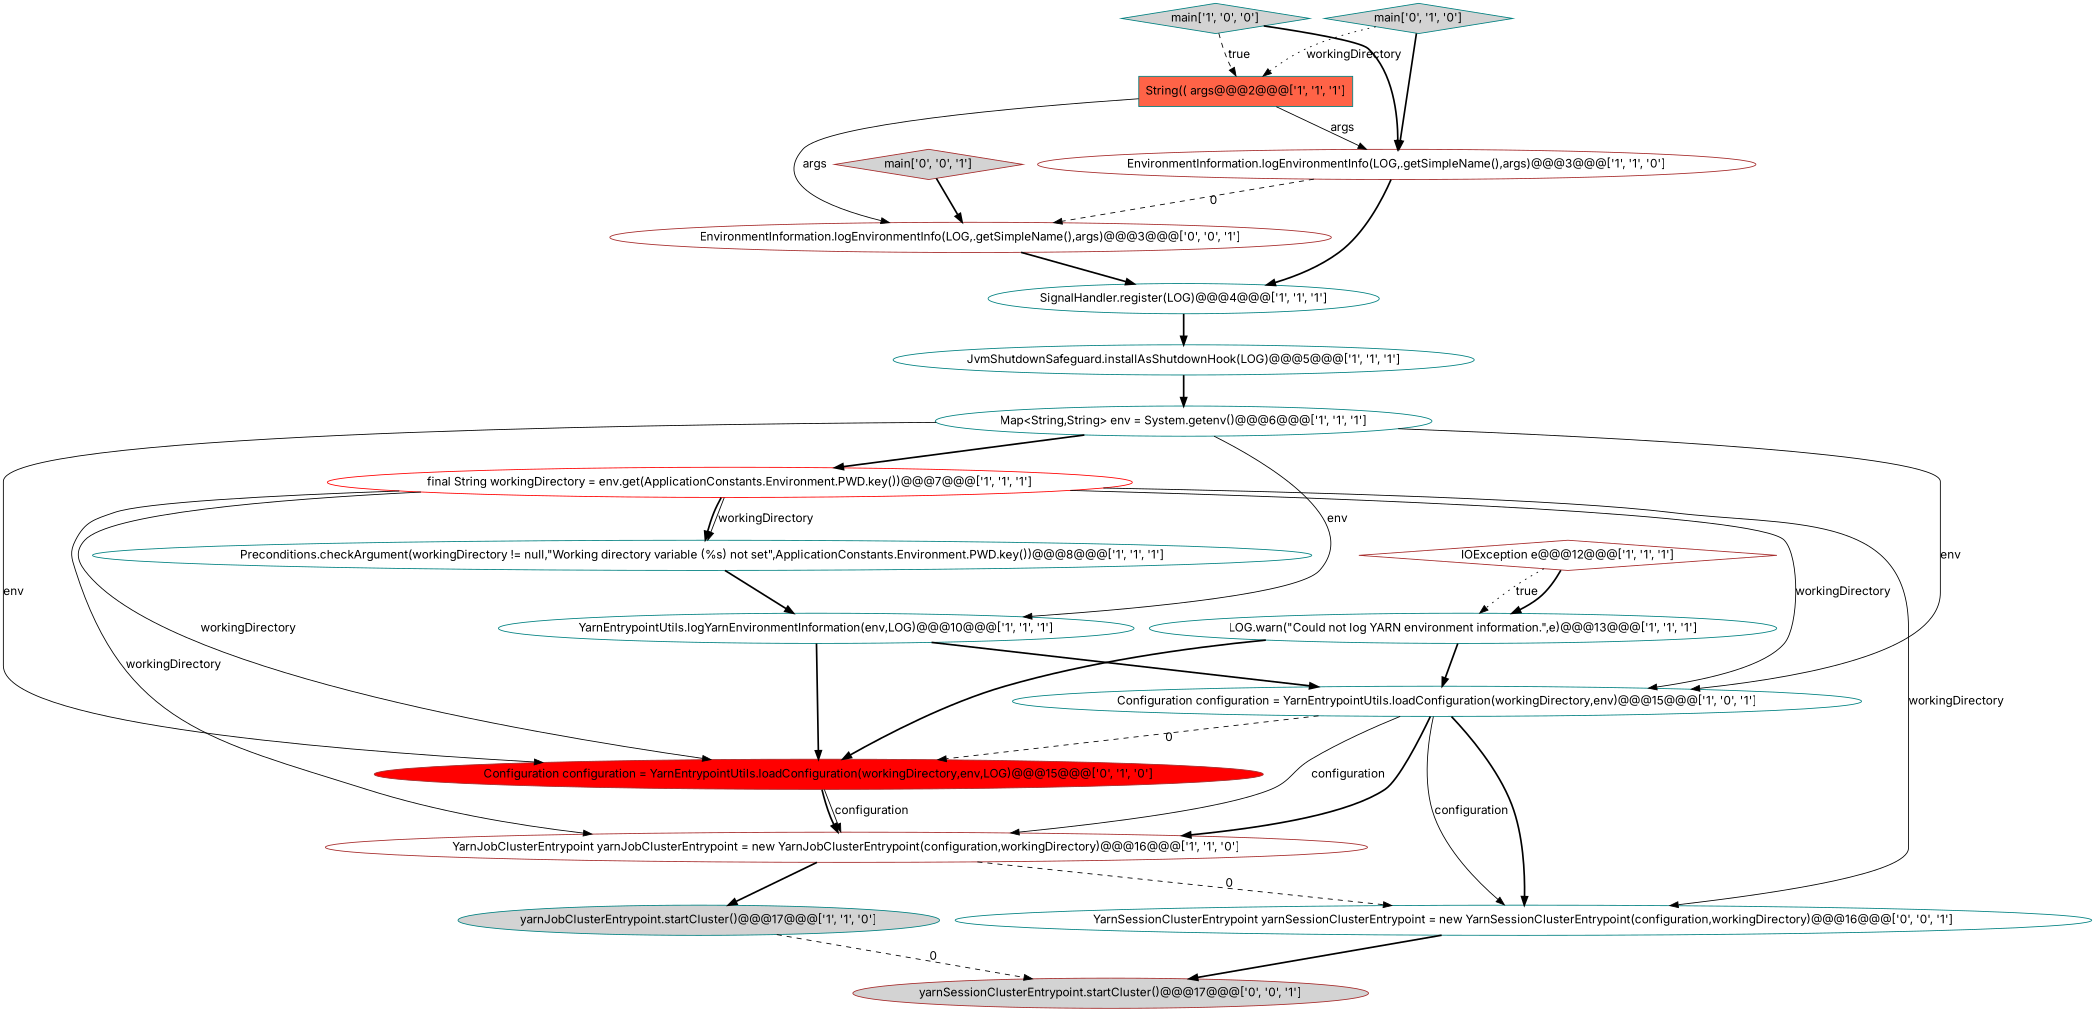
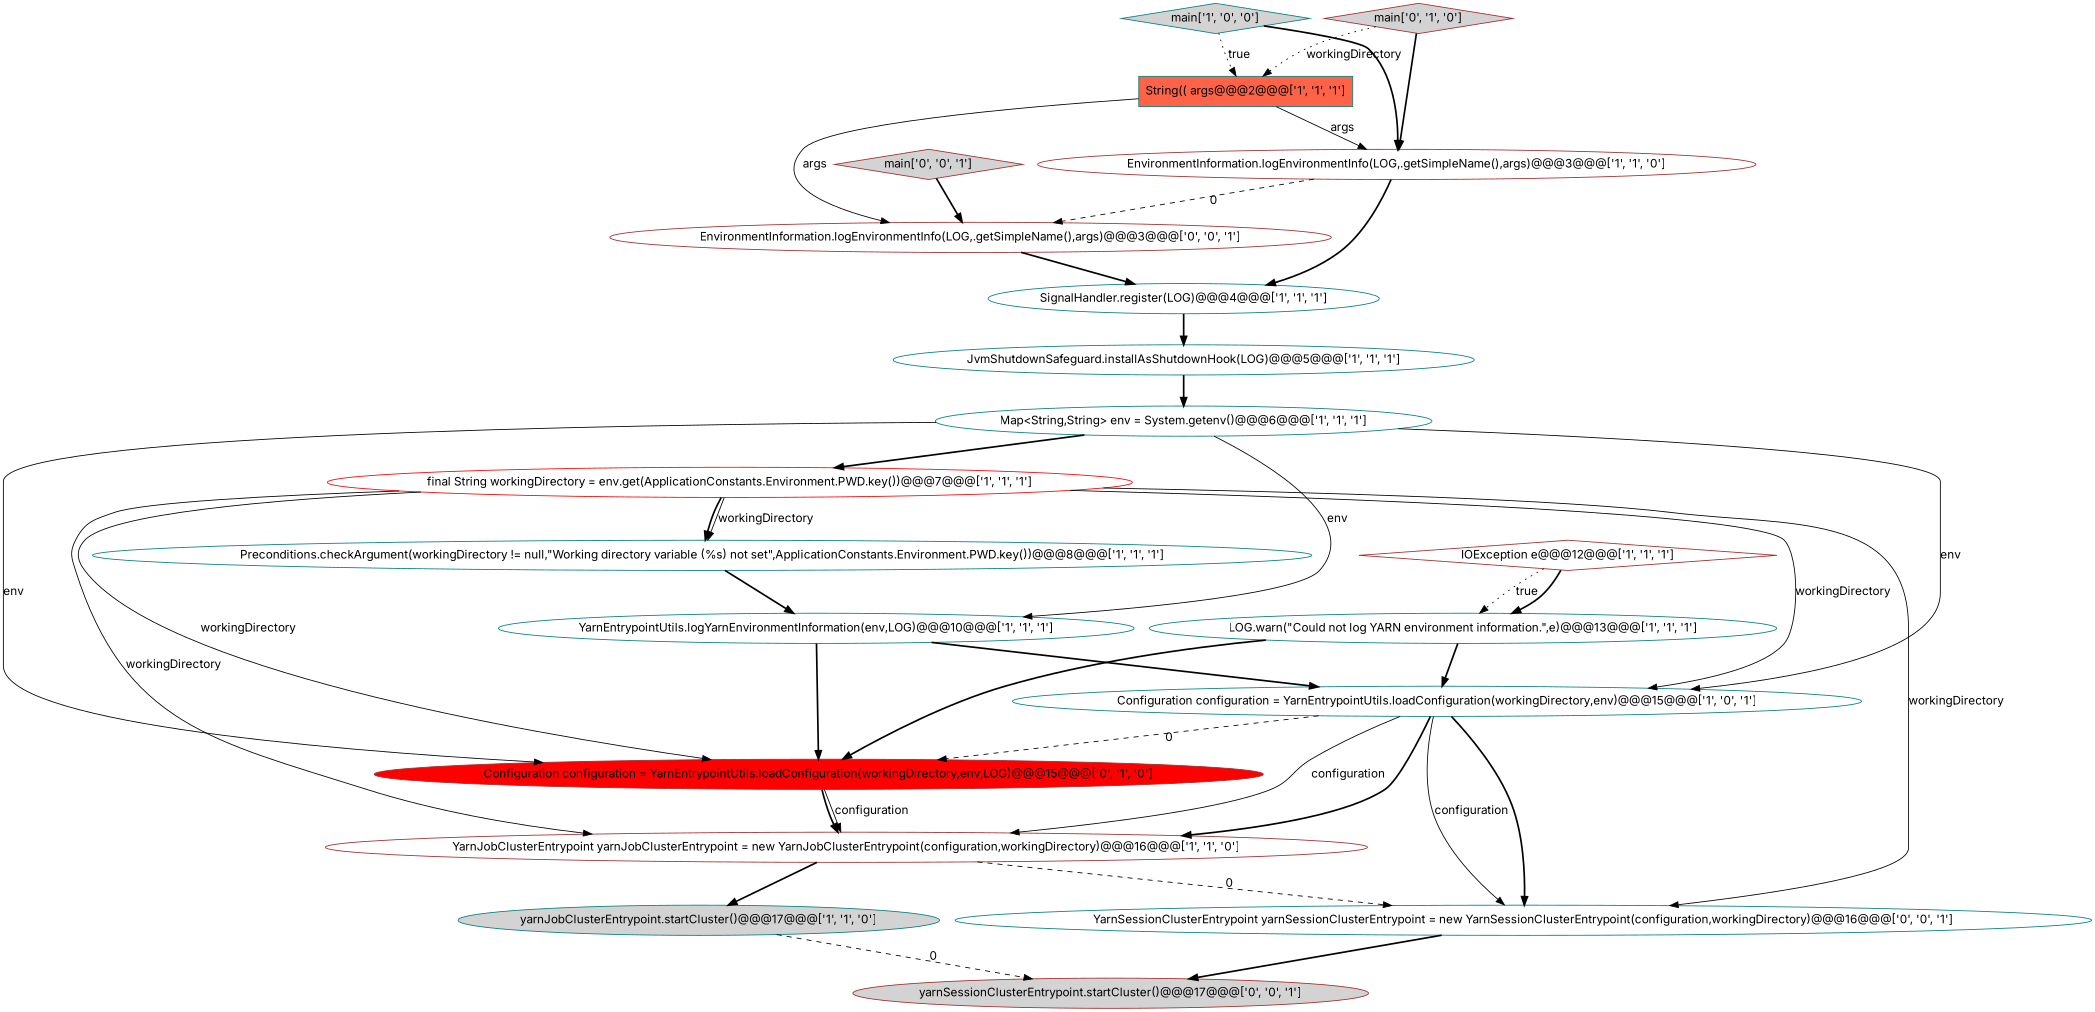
(1419, 18) -> (1419, 18)
(1224, 51) -> (1224, 51)
